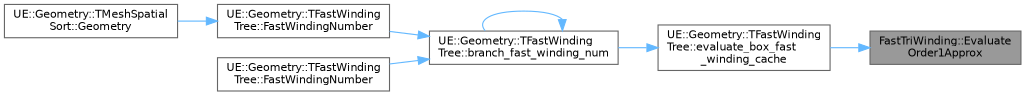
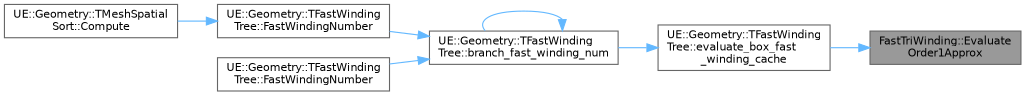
(91, 21) -> (91, 21)
